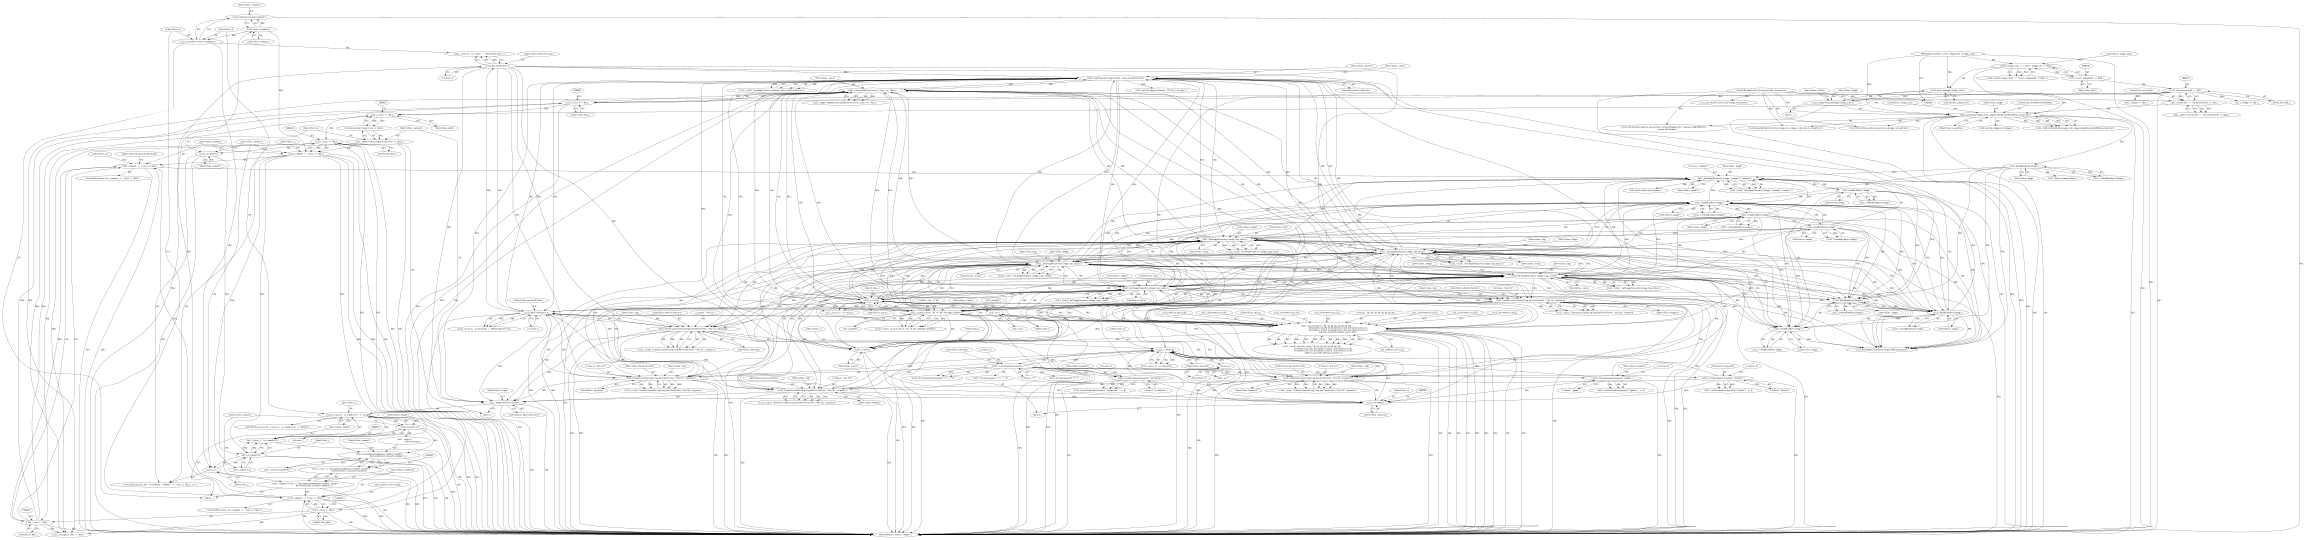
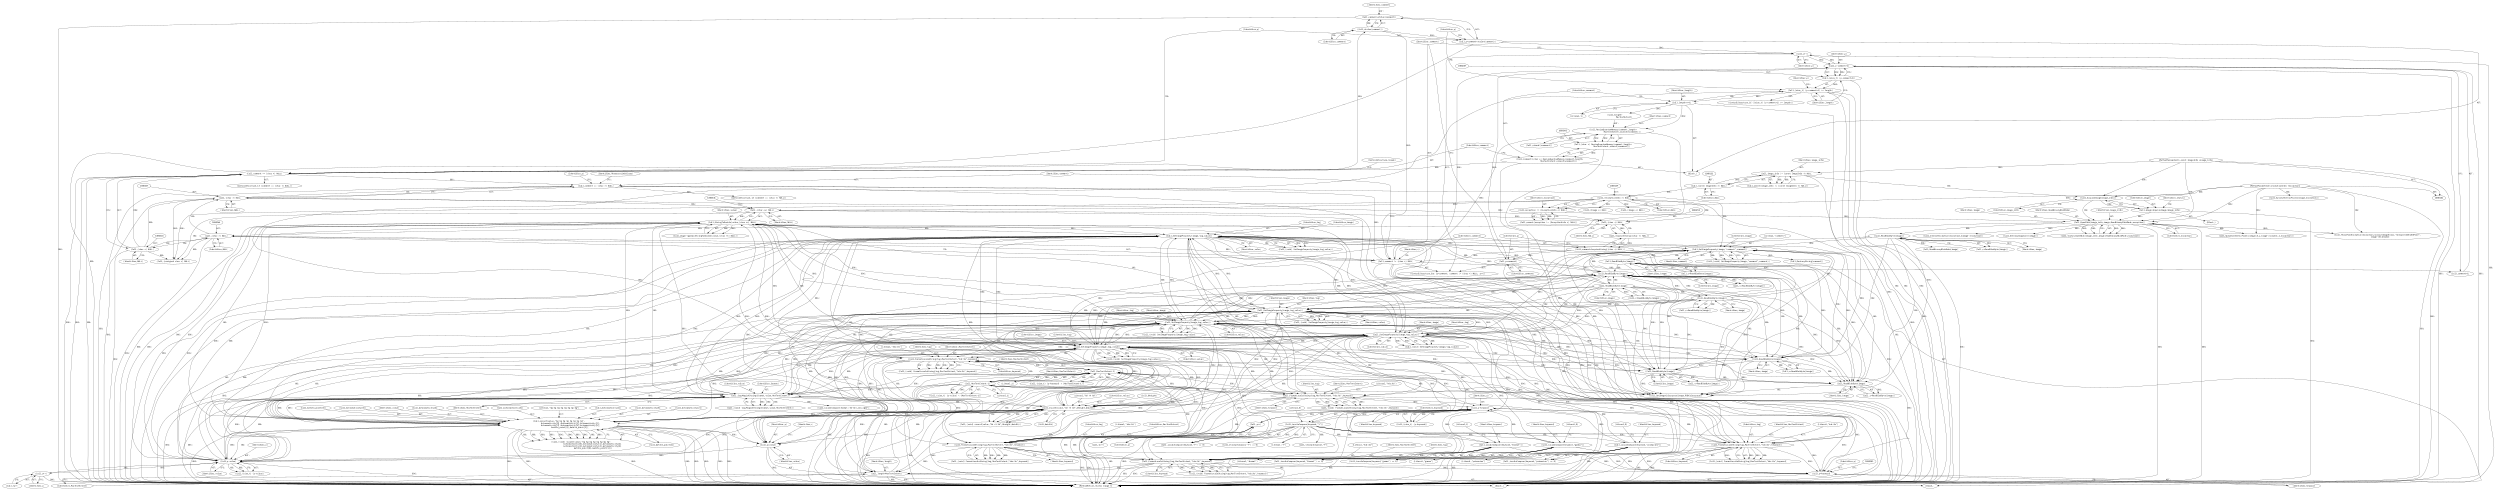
(333, 48) -> (135, 156)
(1800, 121) -> (2195, 193)
(2063, 178) -> (1941, 249)
